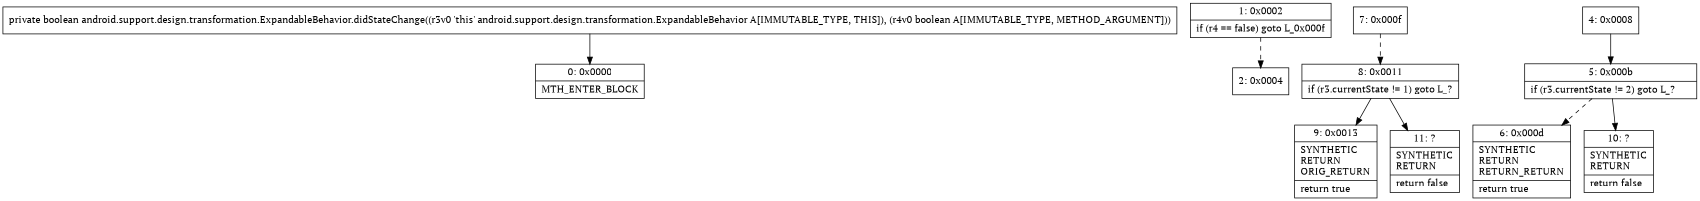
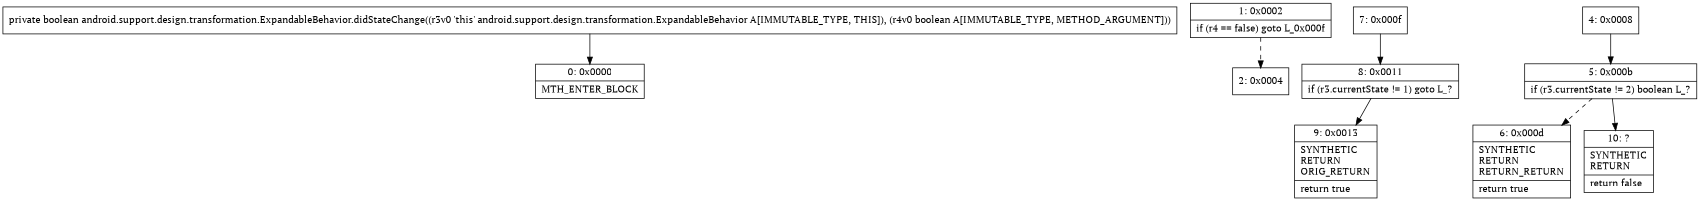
(1380, 45) -> (1380, 45)
(1603, 90) -> (1611, 90)
(1425, 162) -> none
